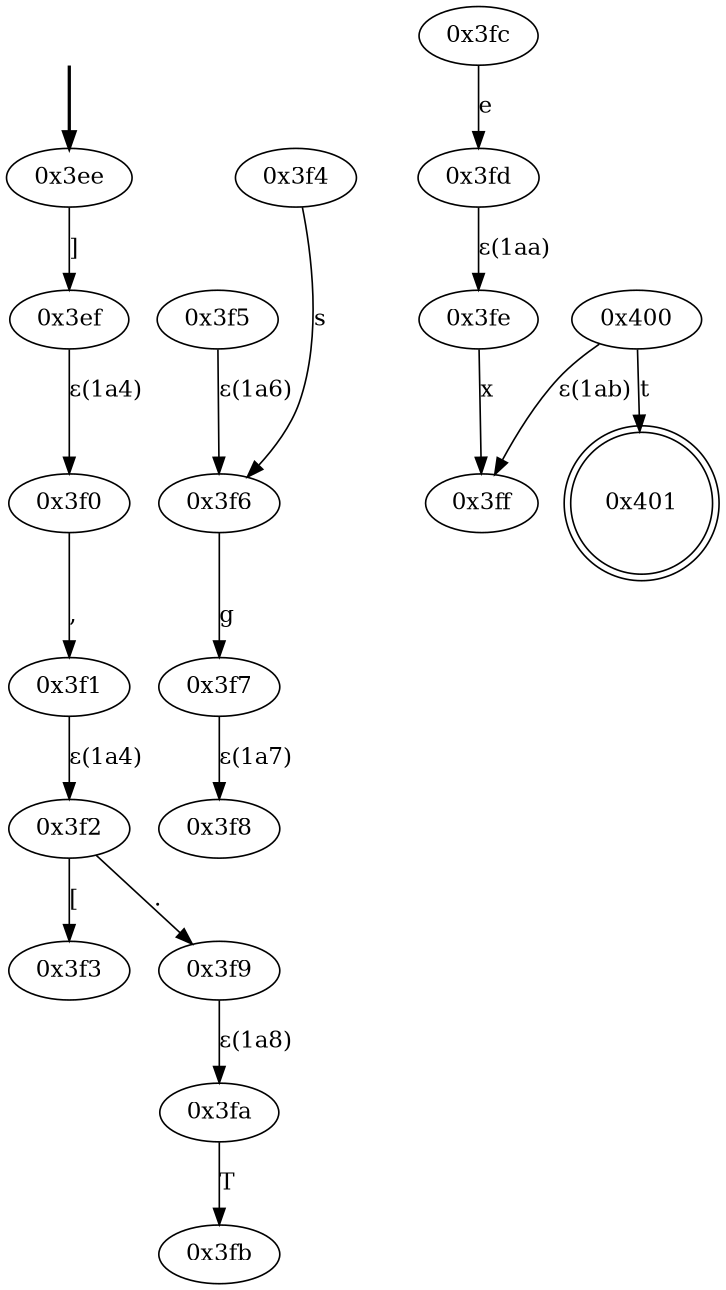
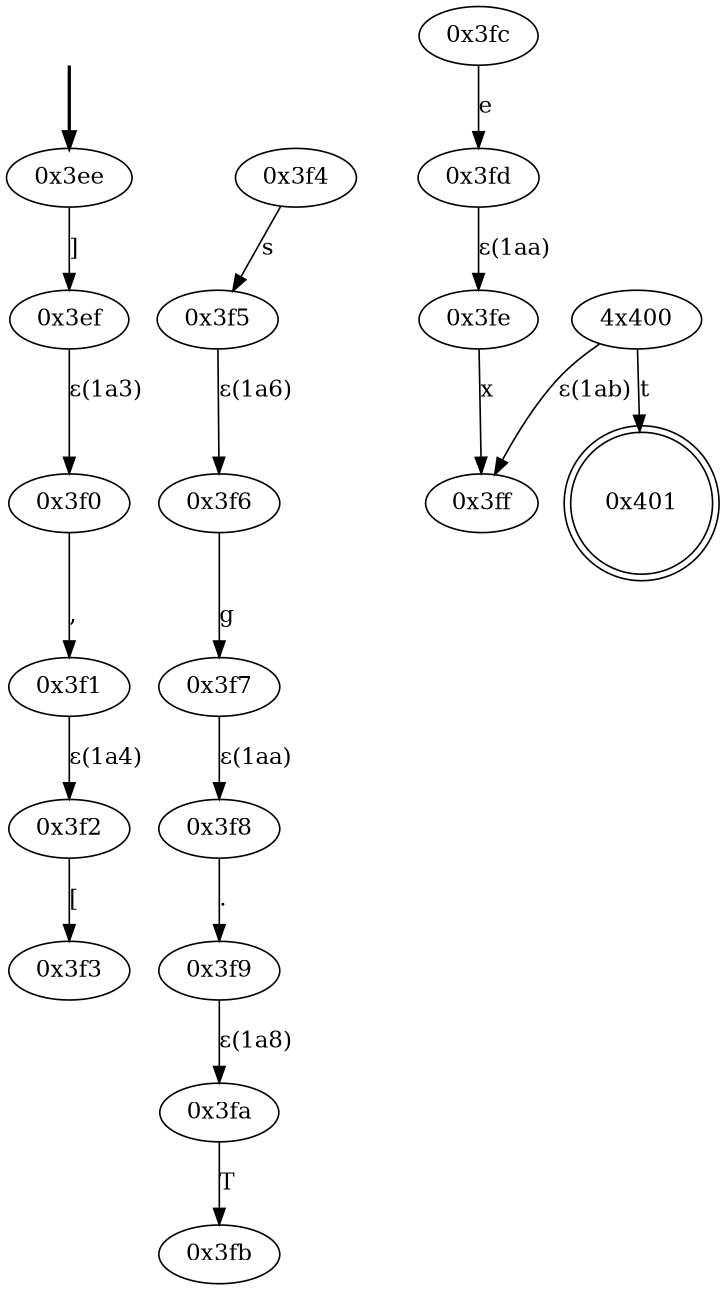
(637, 320) -> (637, 320)
(311, 342) -> (261, 242)
(106, 391) -> (106, 391)
(256, 758) -> (256, 758)
(138, 894) -> (219, 892)
